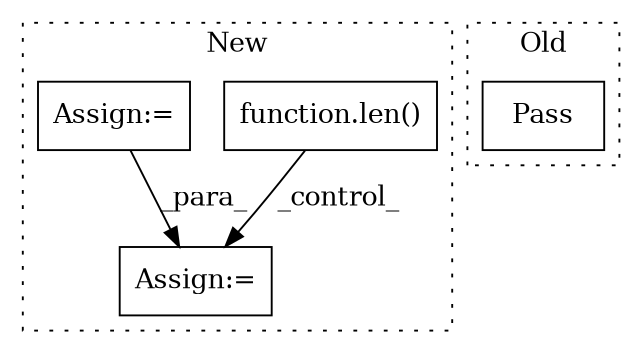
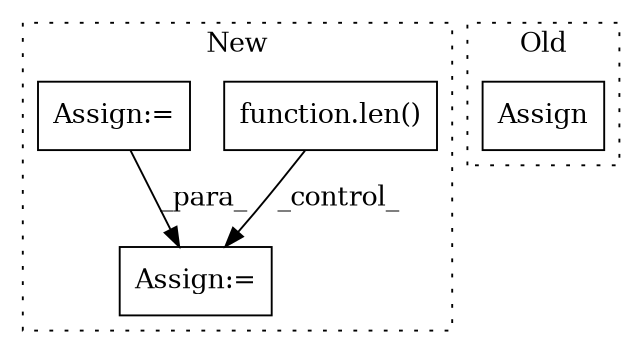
(543, 116) -> (543, 116)
